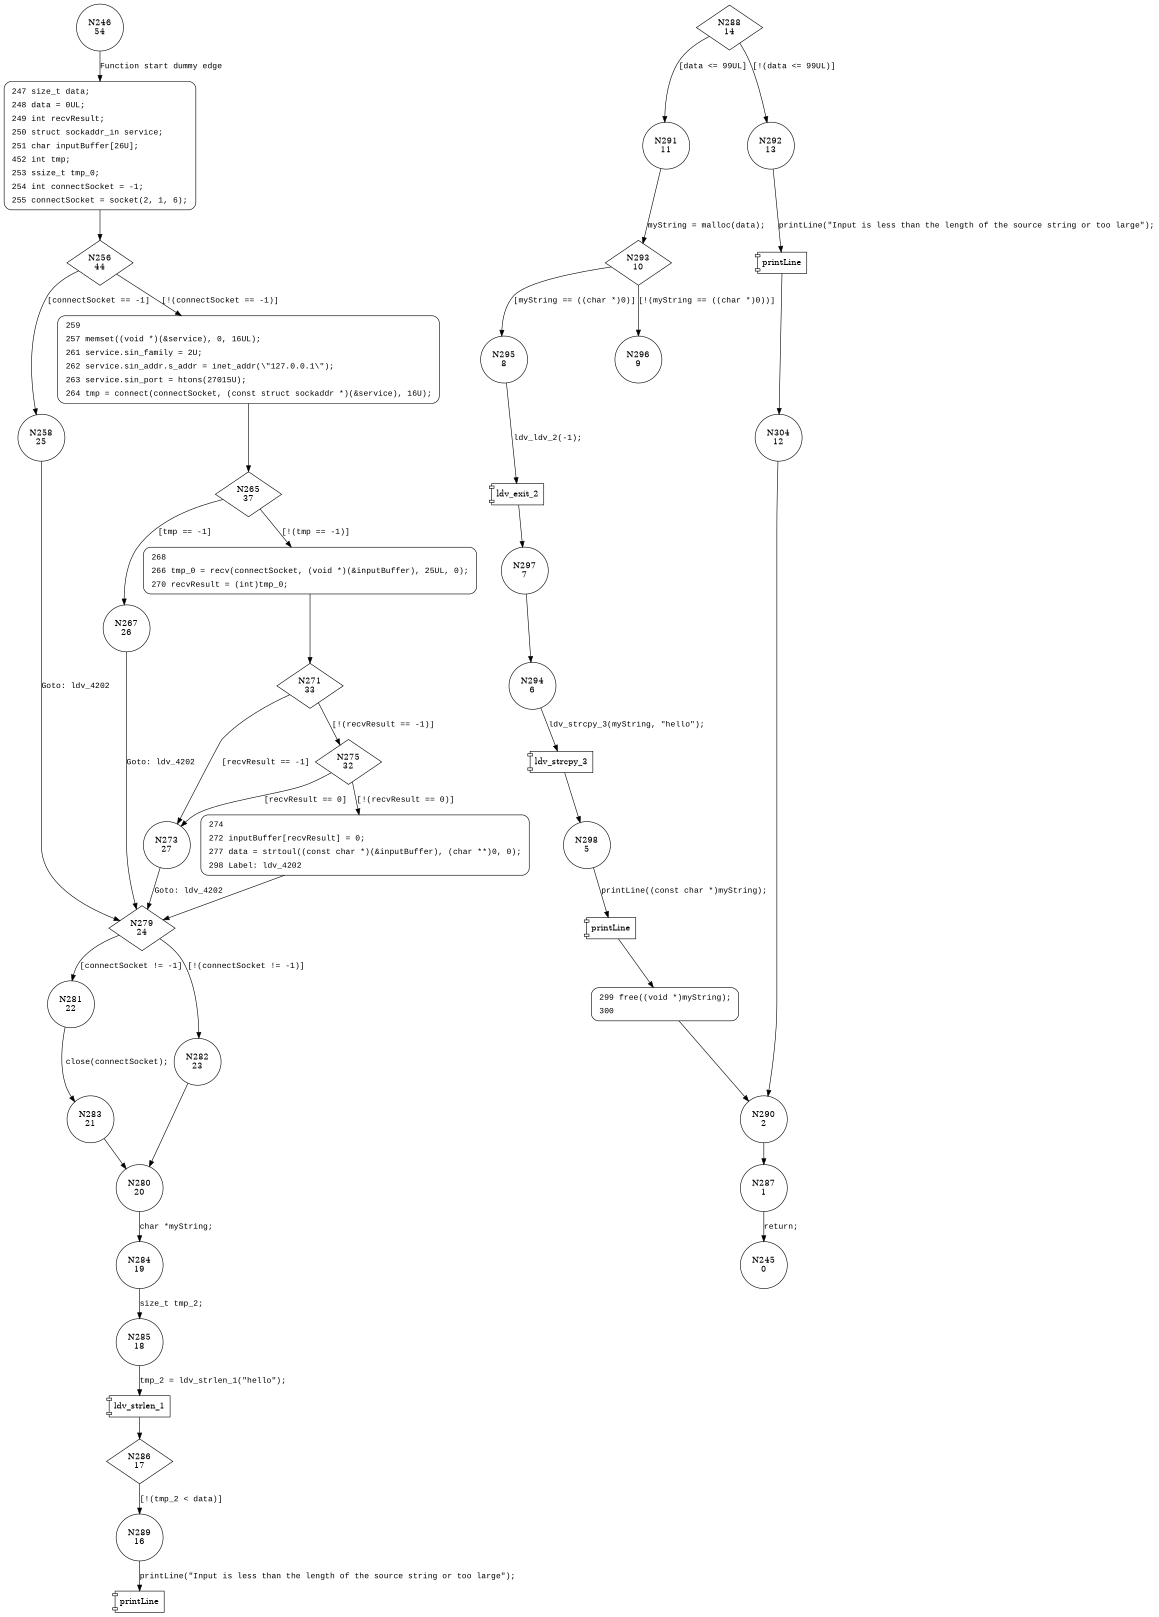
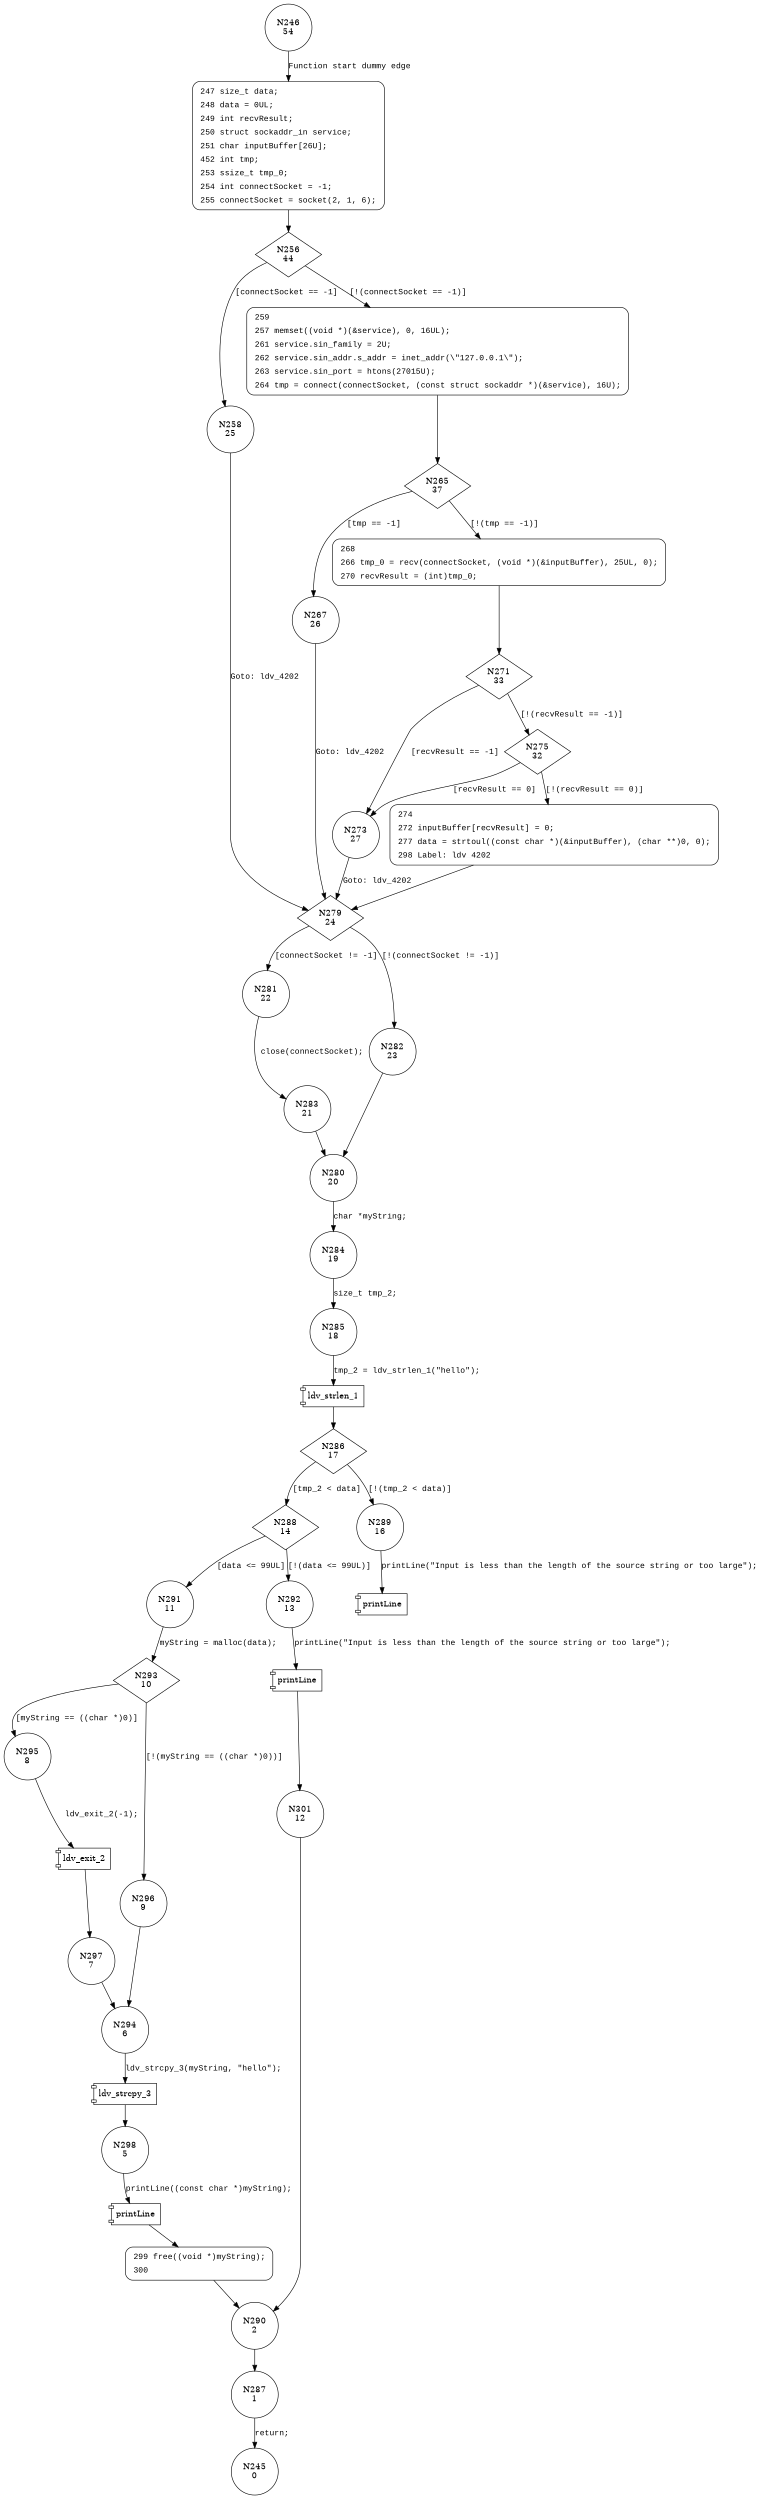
(548, 438) -> (102, 1814)
(779, 438) -> (300, 1814)
none -> (297, 1478)
none -> (135, 1964)
